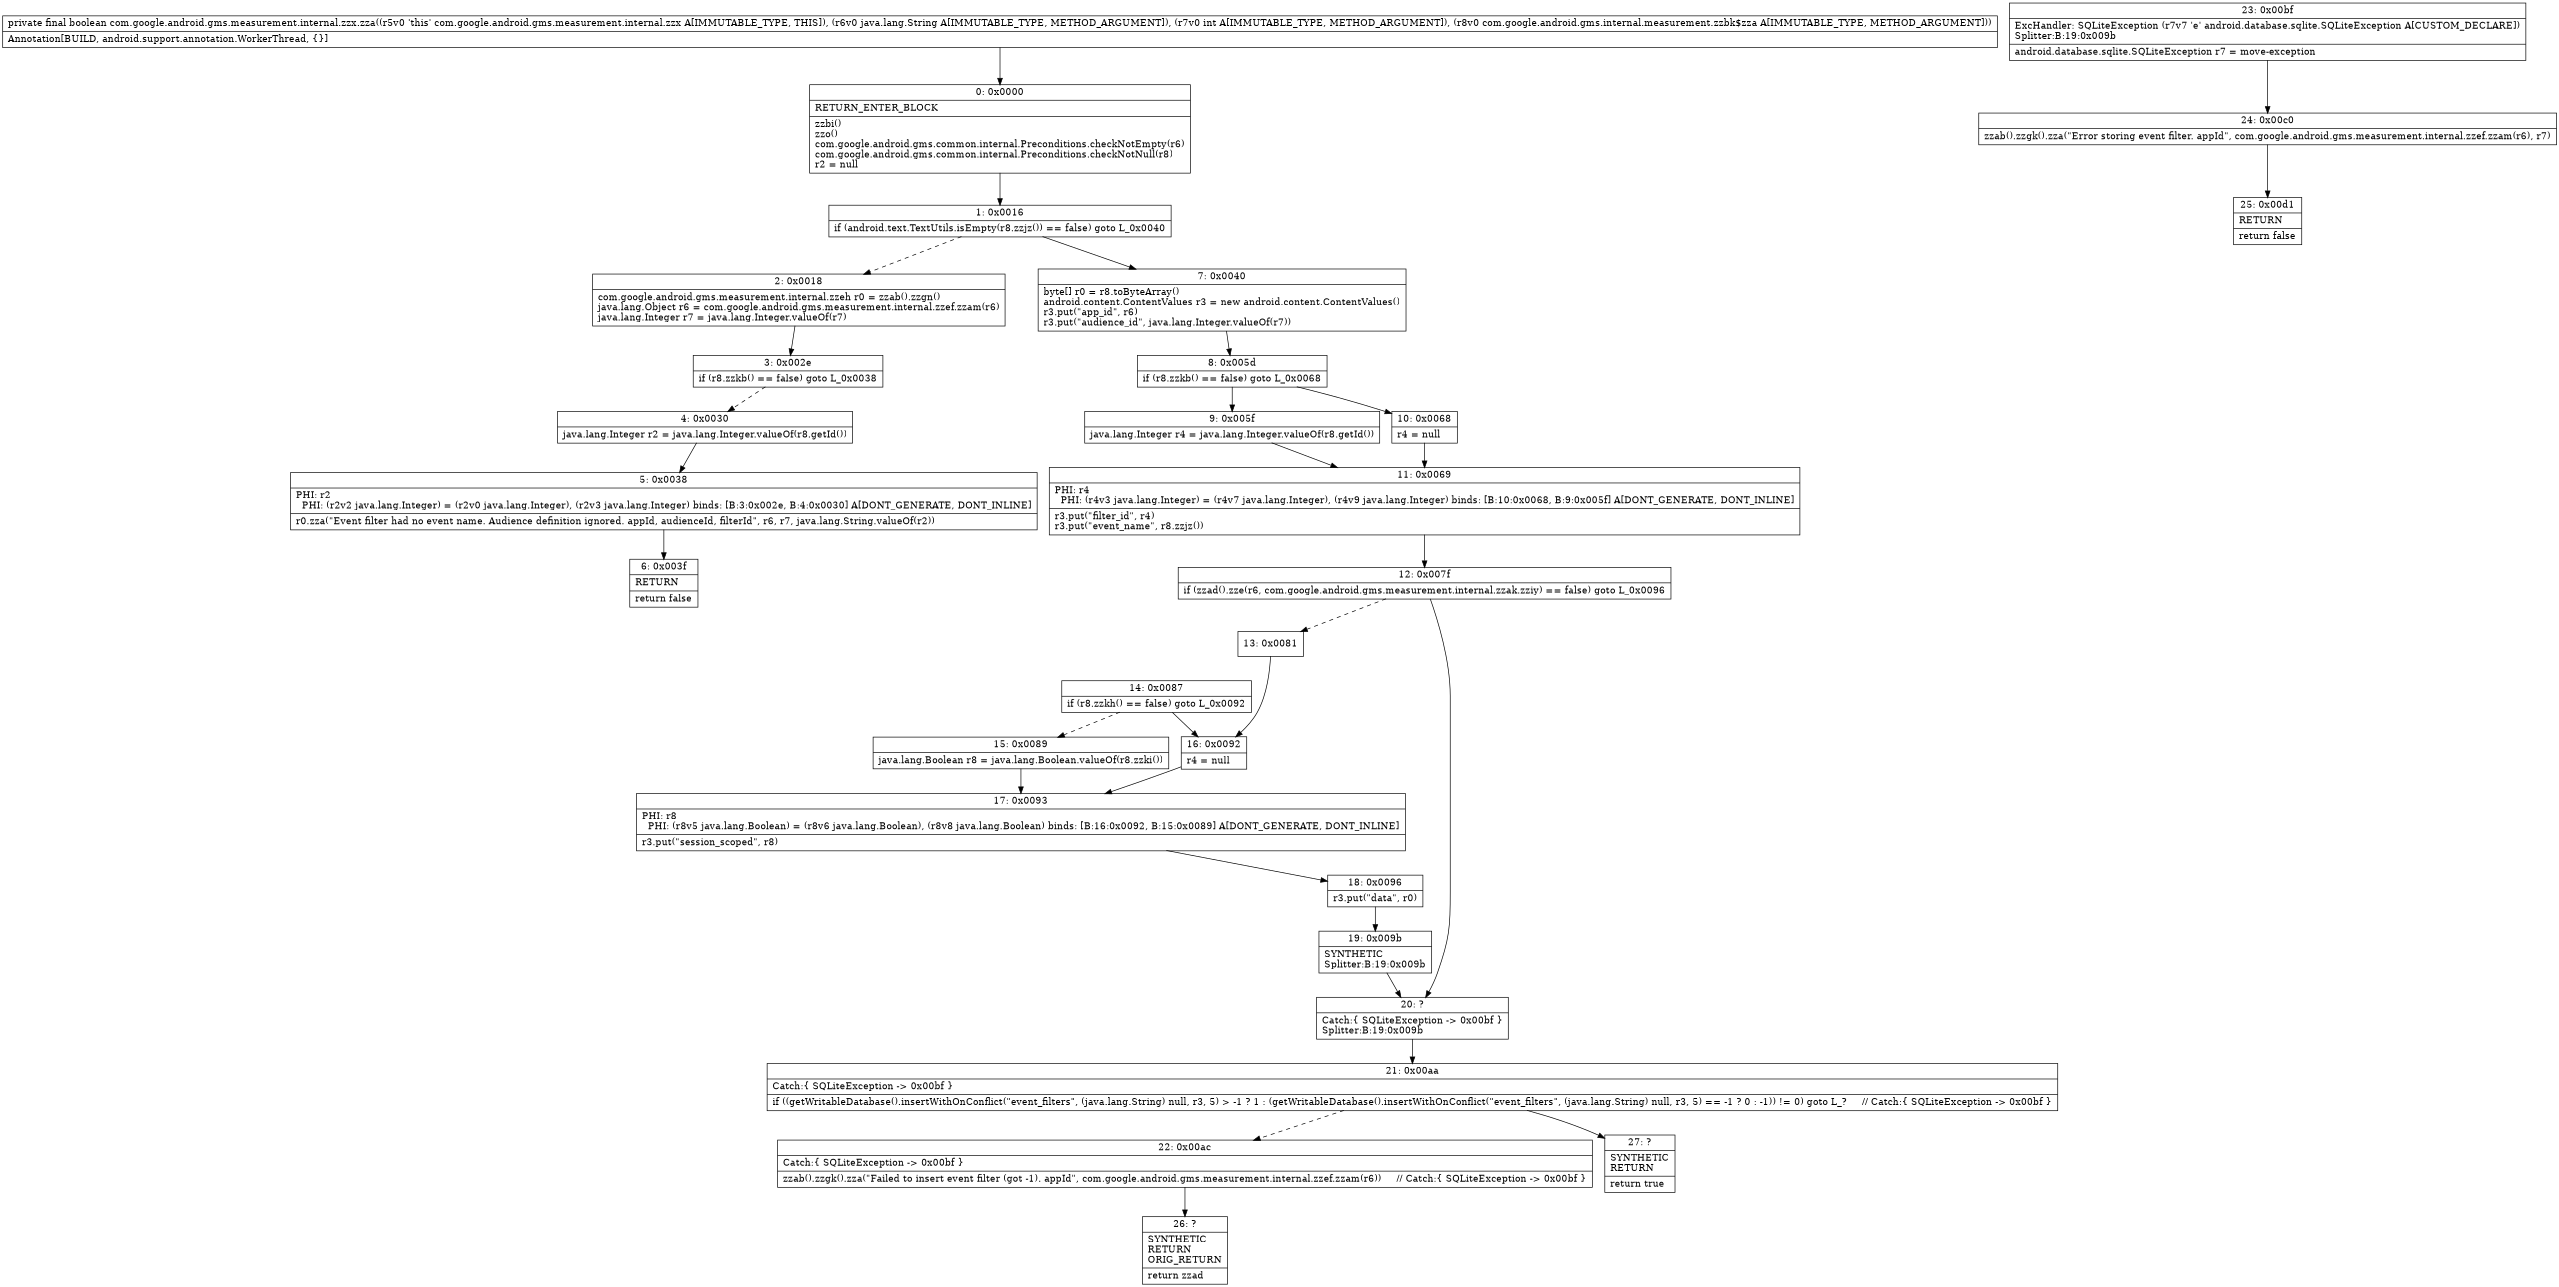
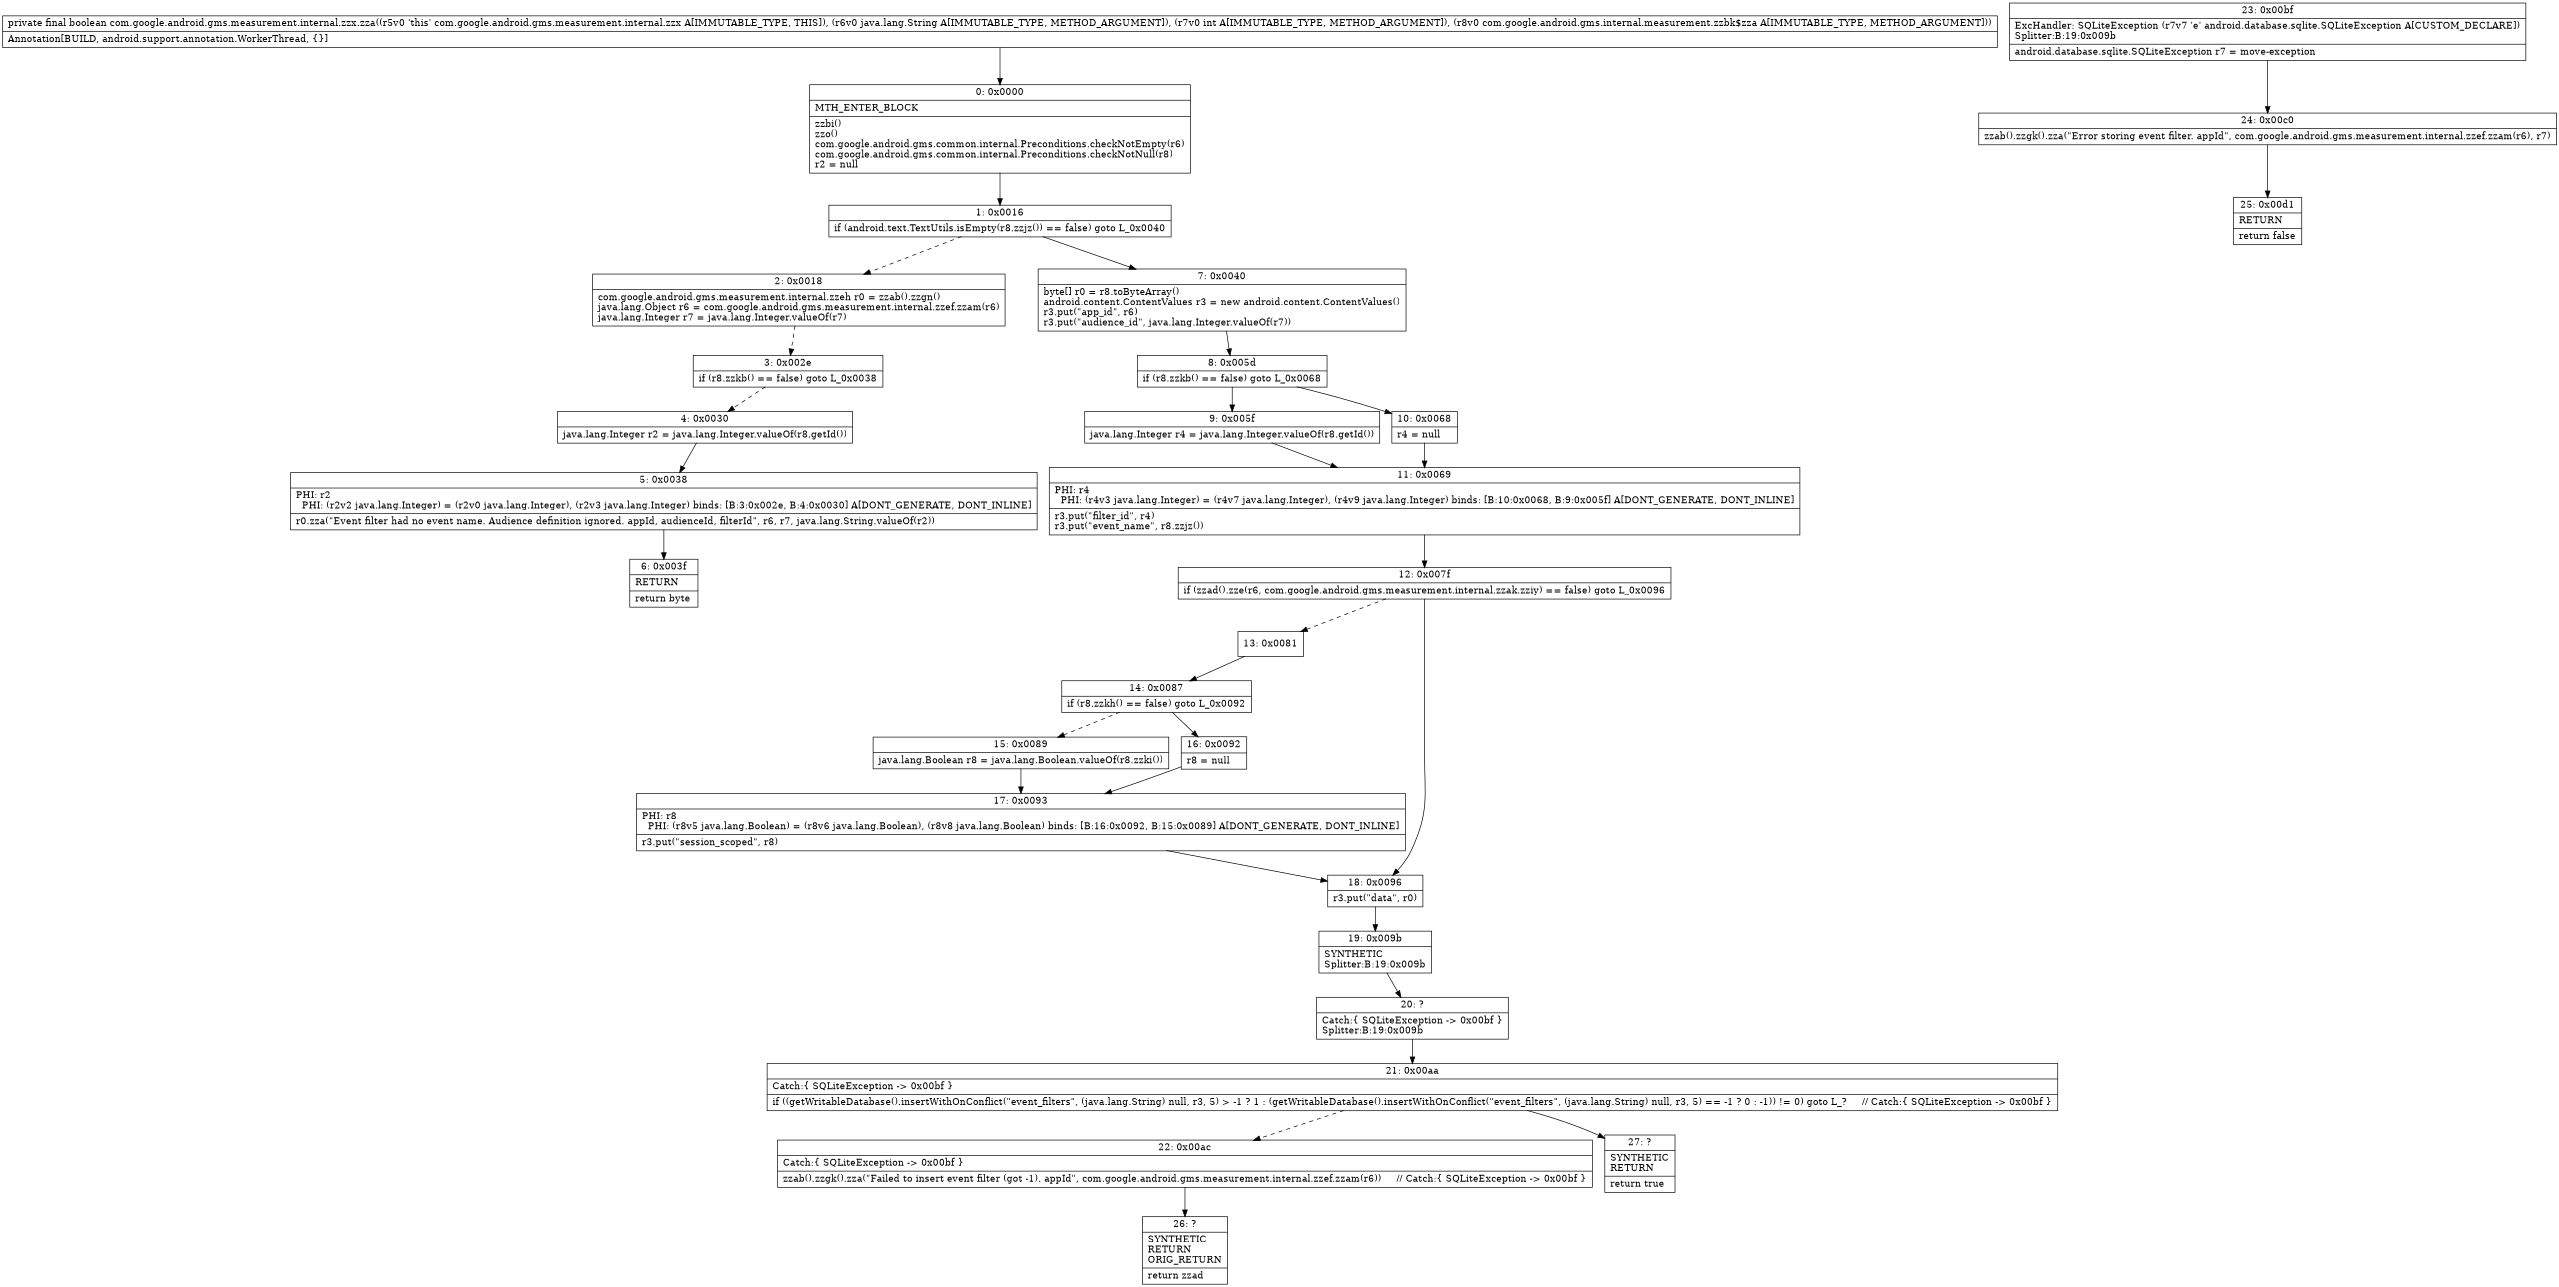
(877, 108) -> (867, 108)
(793, 337) -> (793, 337)
(664, 599) -> (663, 599)
(1264, 698) -> (1221, 667)
(1208, 761) -> (1208, 761)
(1450, 796) -> (1425, 738)
